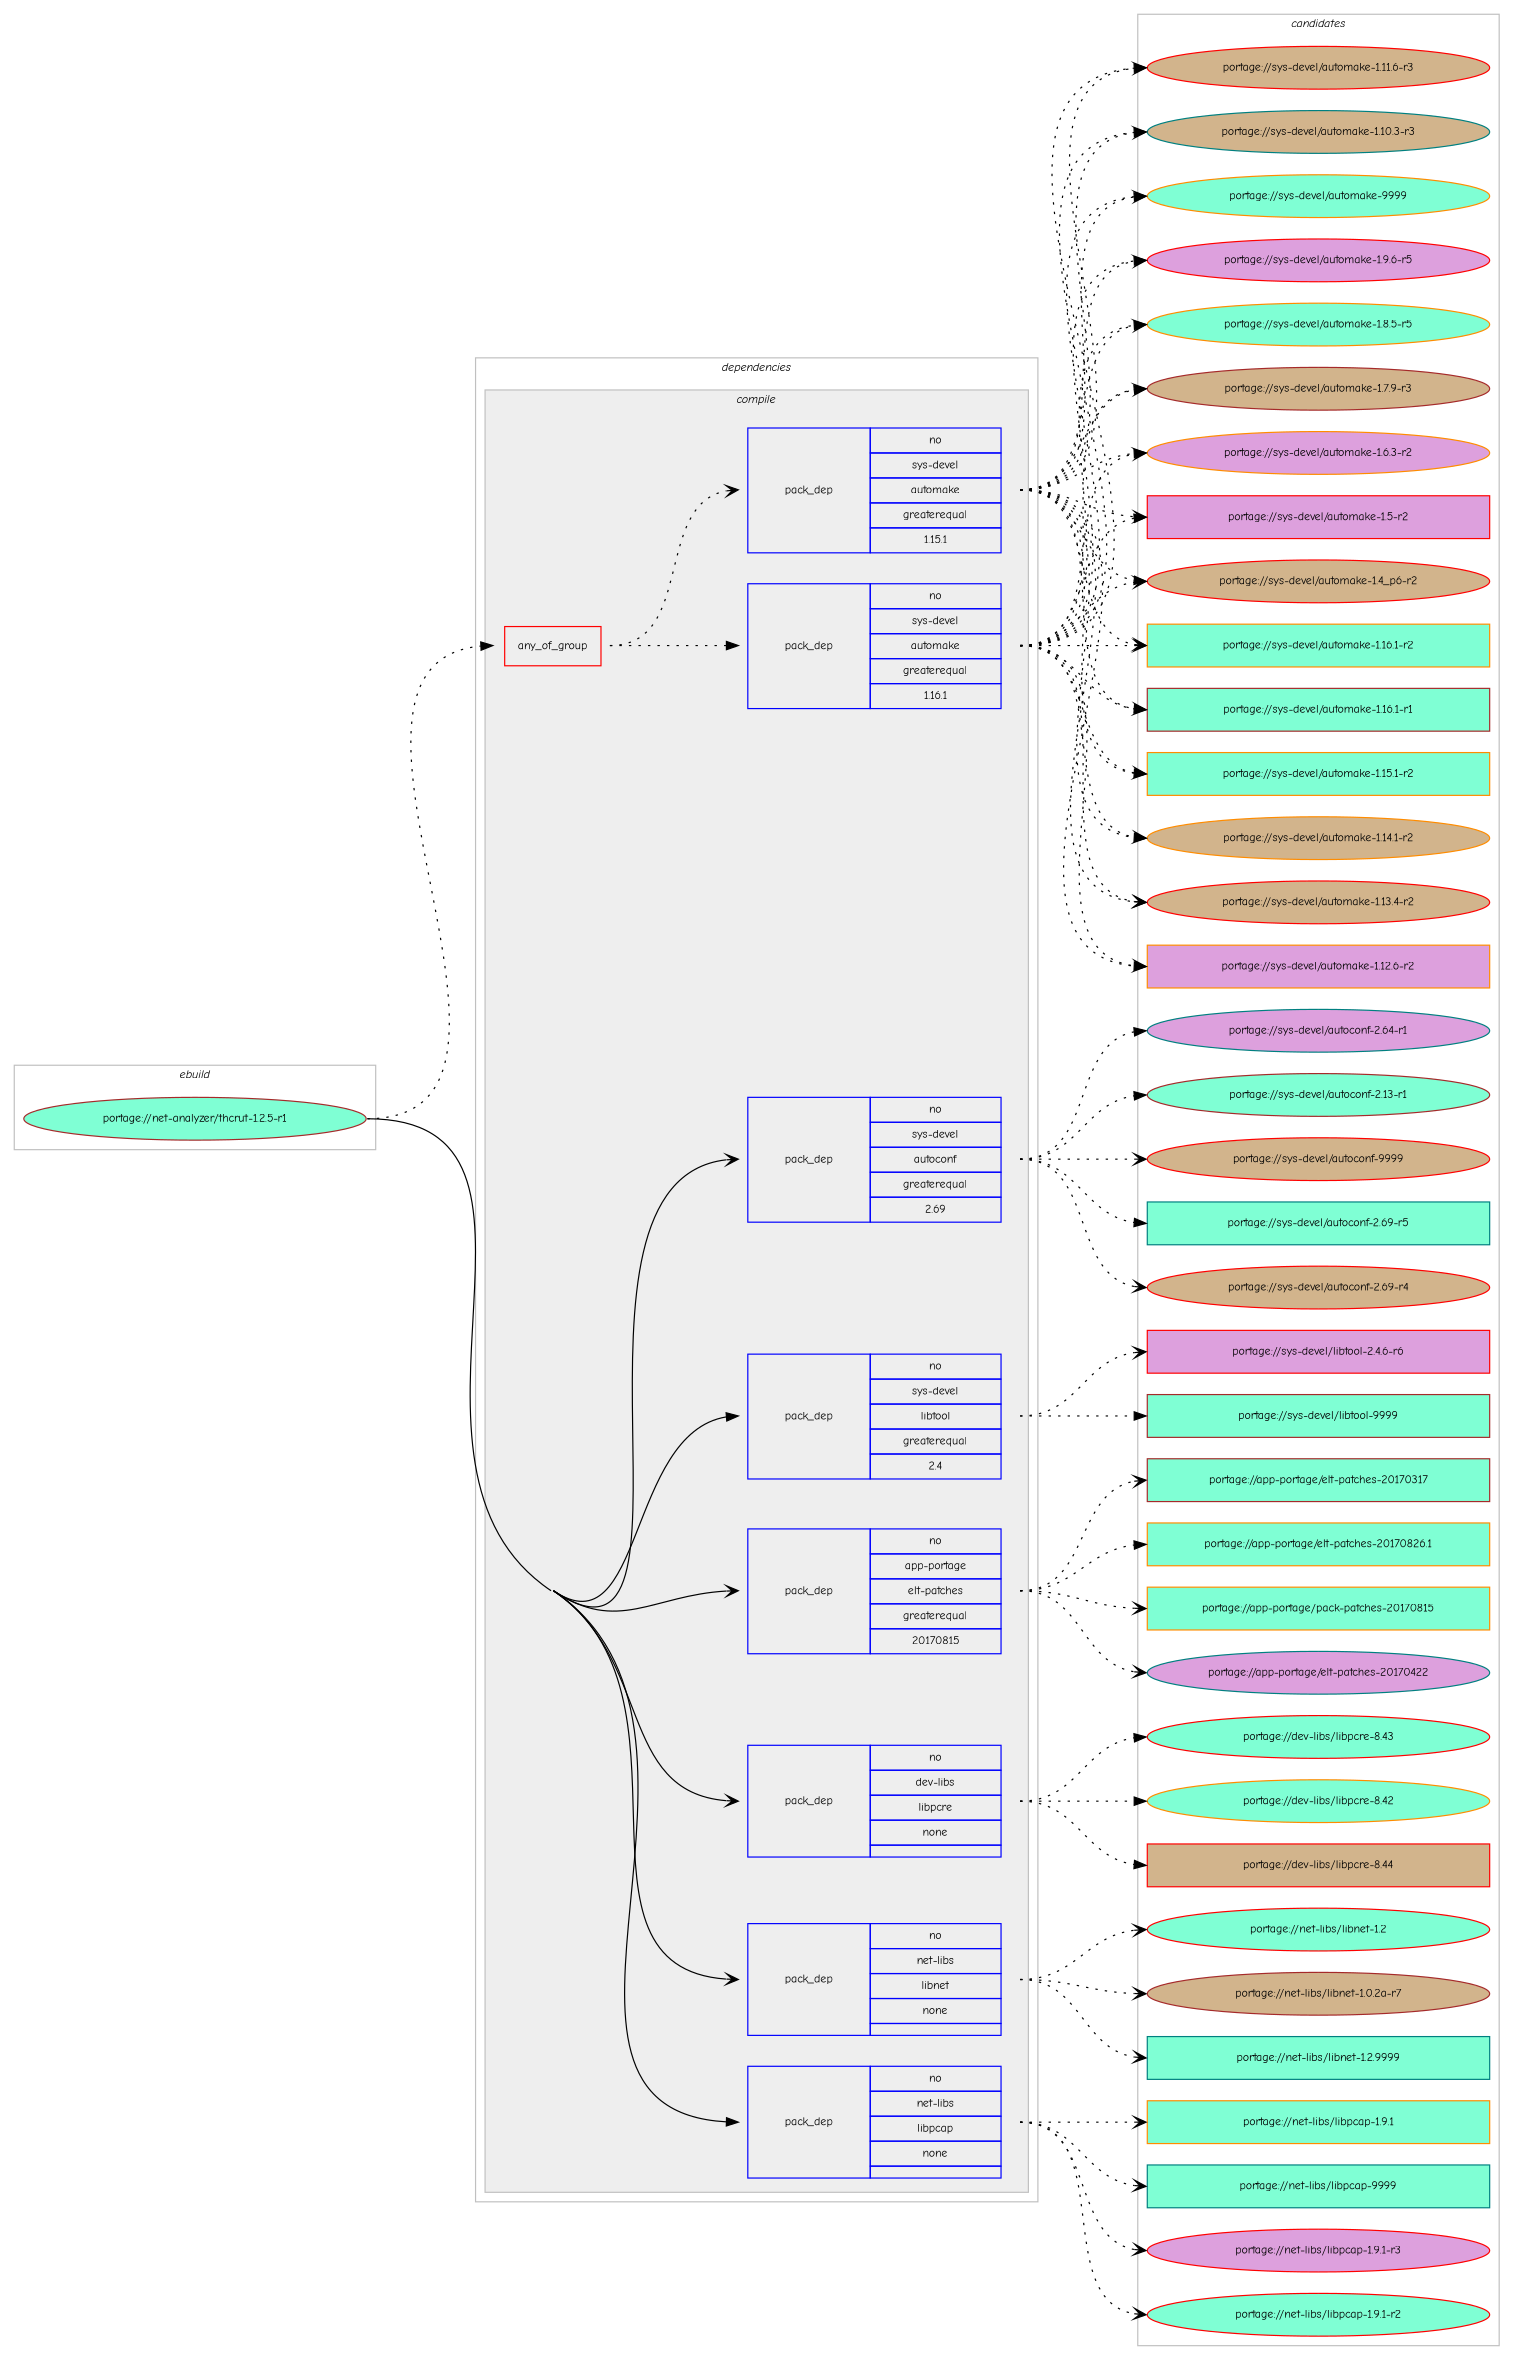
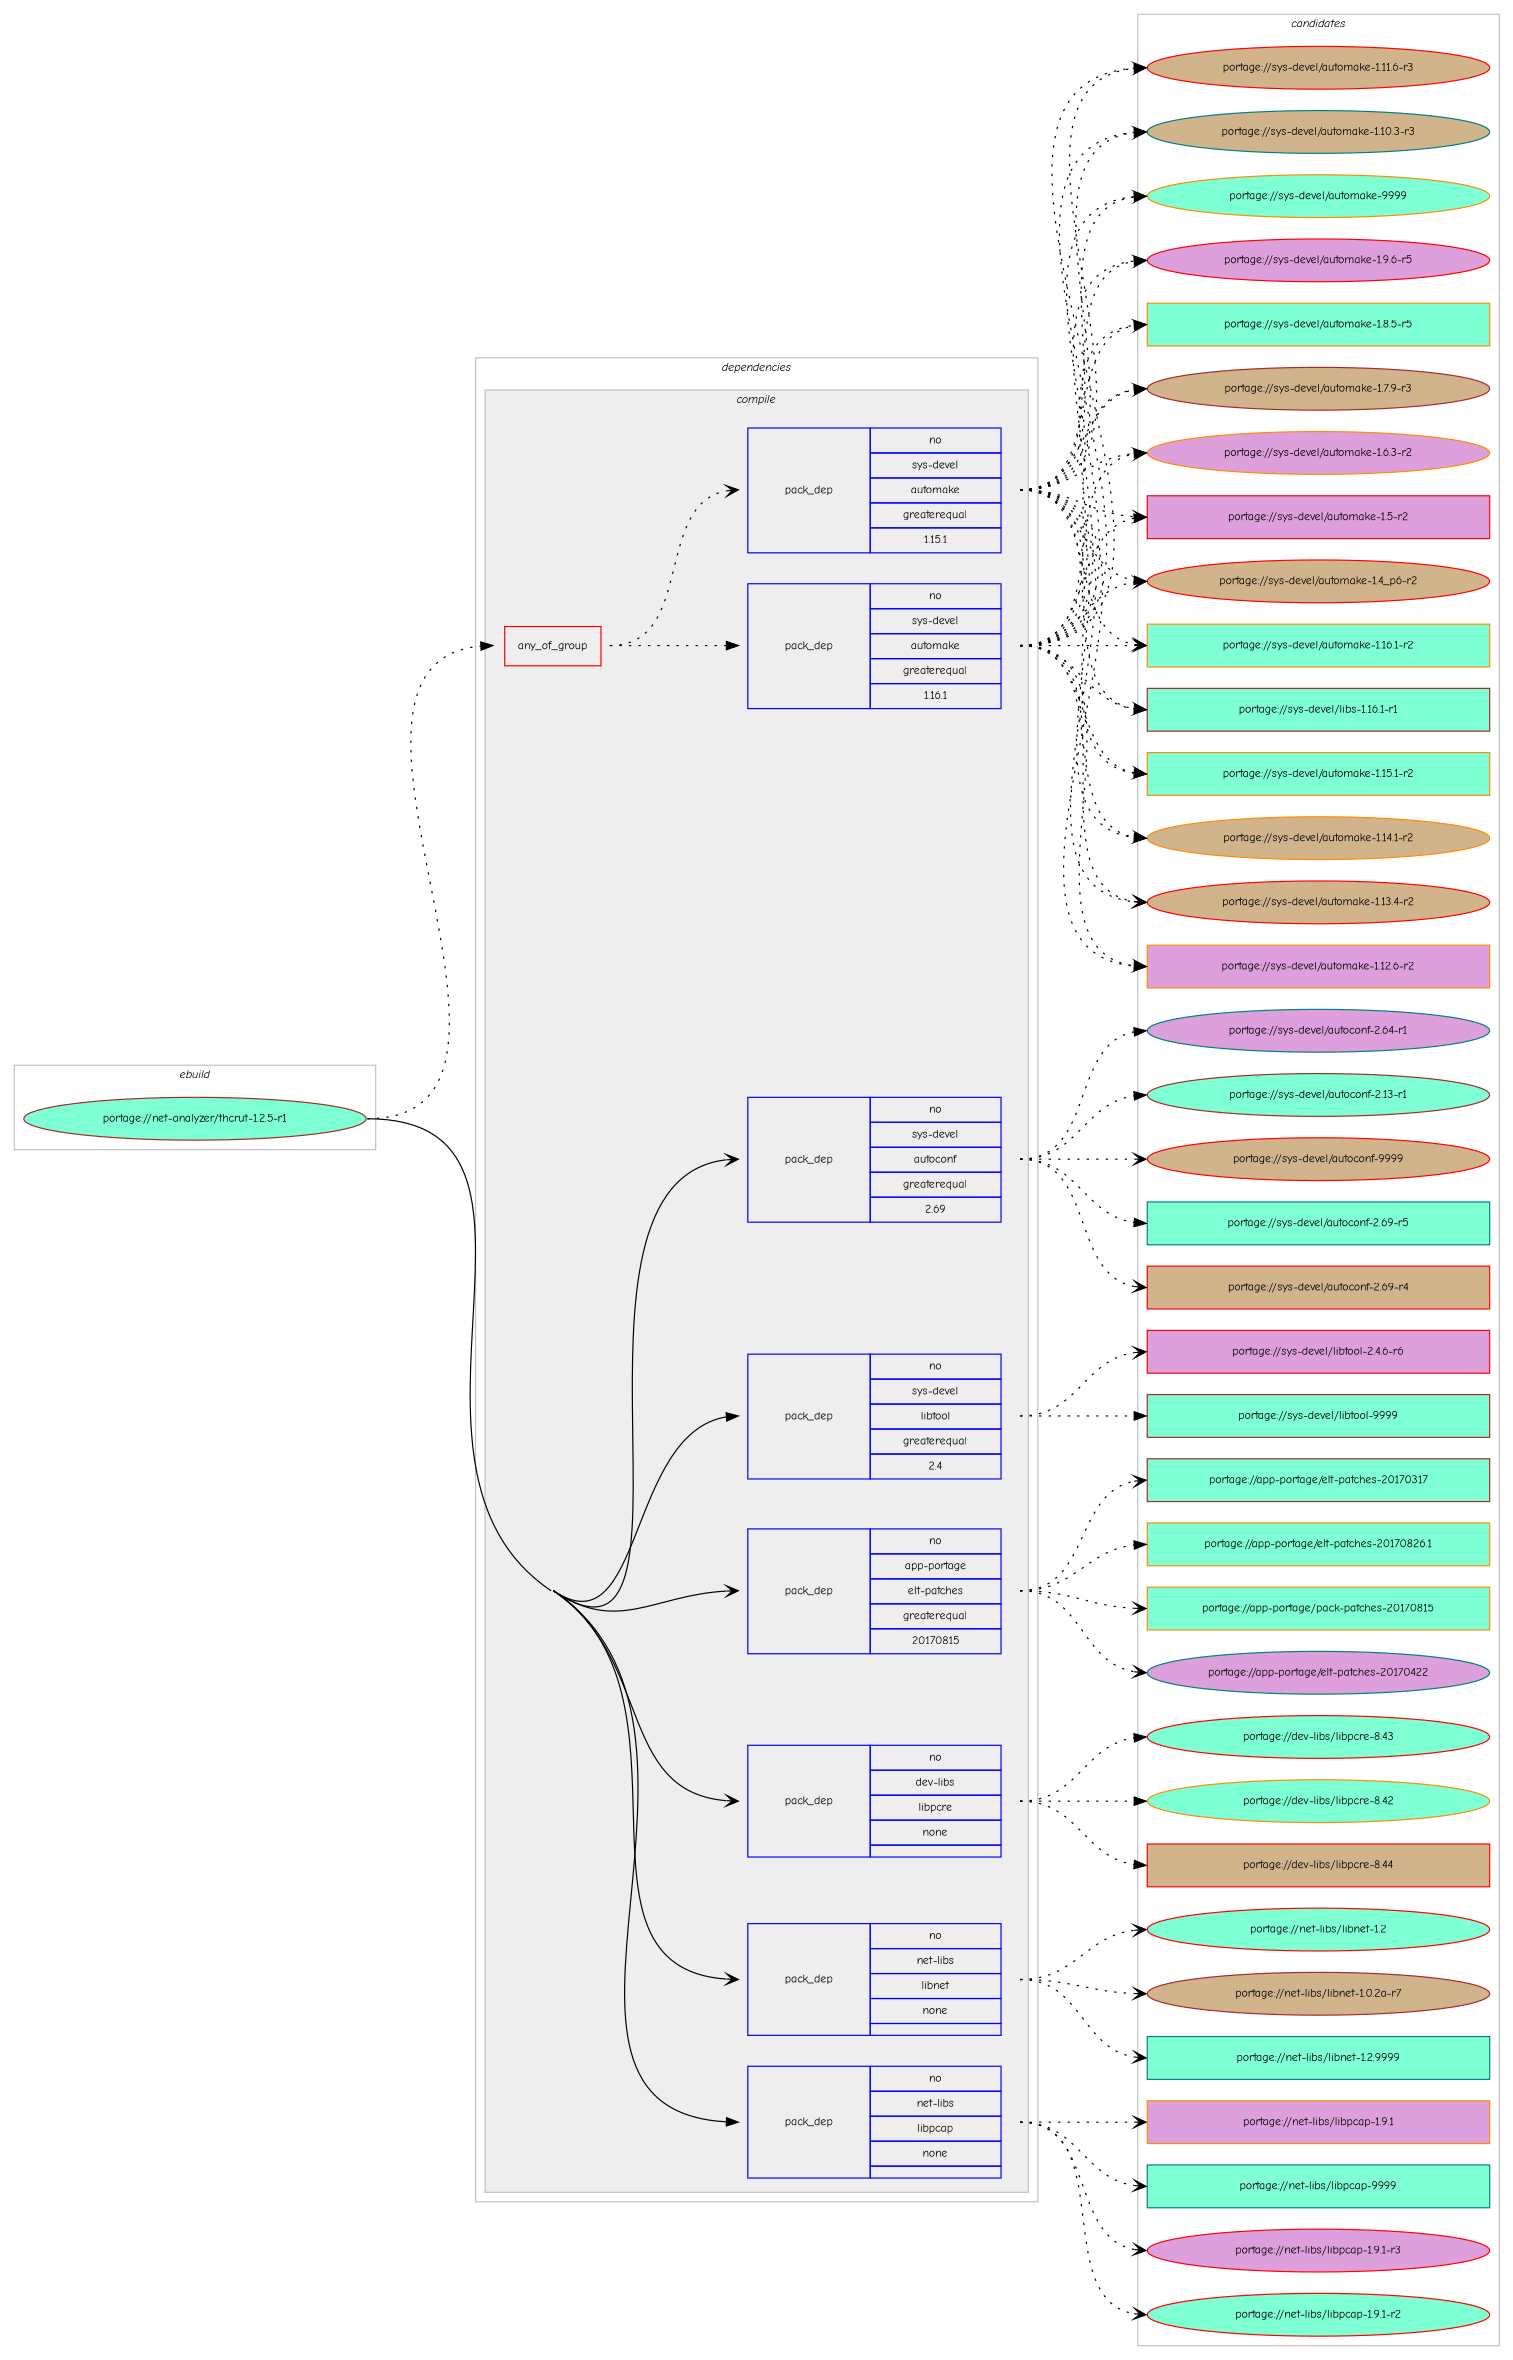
(1318, 325) -> (1318, 325)
(1318, 710) -> (1318, 710)
(1318, 1288) -> (1318, 1288)
(1318, 2122) -> (1318, 2122)
